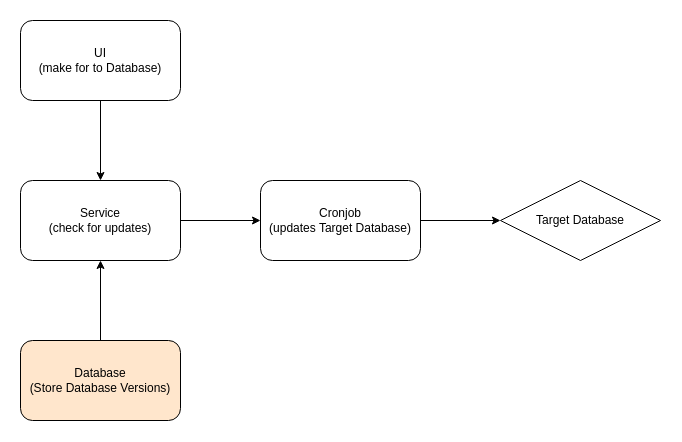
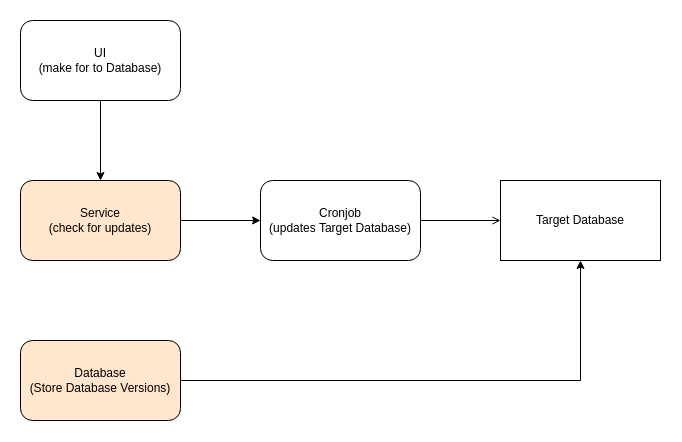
(101, 221) -> (101, 221)
(492, 221) -> (494, 221)
(581, 221) -> (581, 221)
(101, 304) -> (437, 381)
